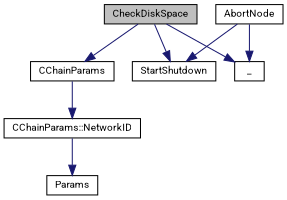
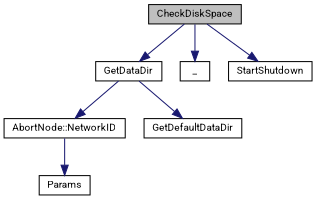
(249, 14) -> none
(72, 71) -> (129, 71)
(72, 128) -> (65, 128)
none -> (193, 128)
